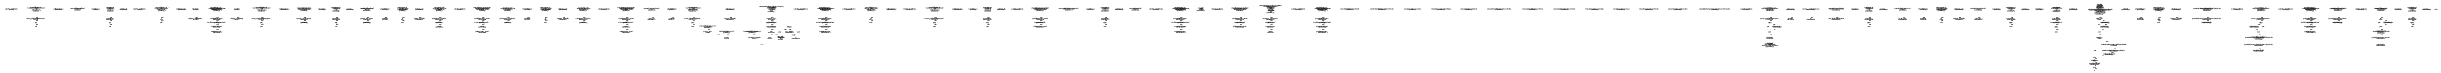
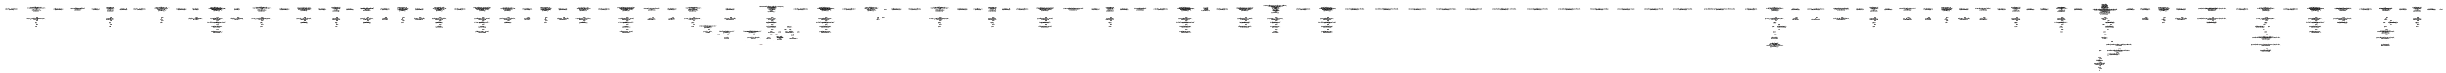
(871, 21) -> (884, 15)
